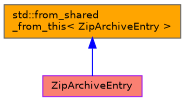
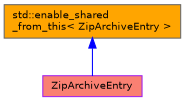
(92, 21) -> (92, 21)
